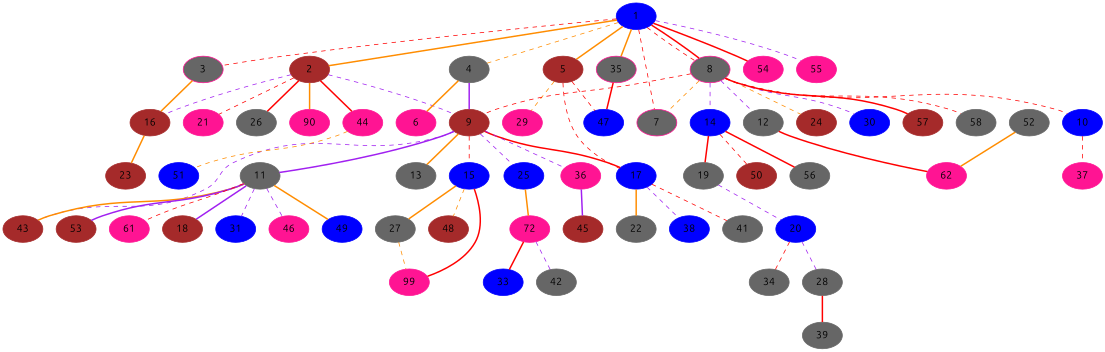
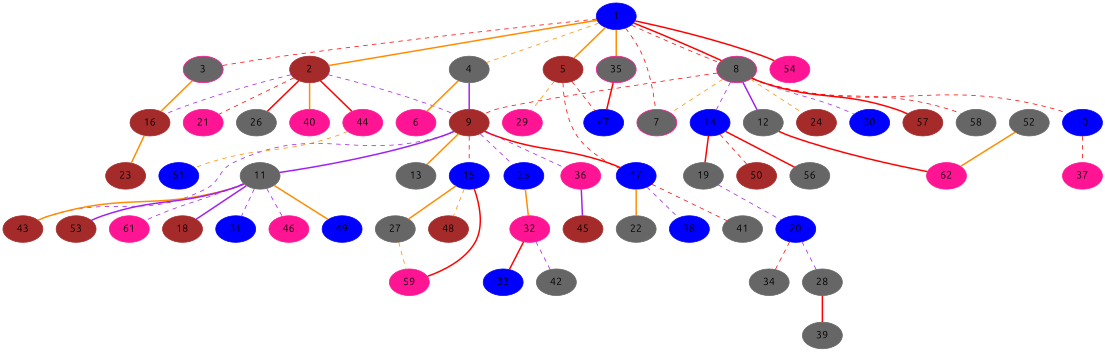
(816, 69) -> none
(737, 96) -> (750, 96)
(310, 123) -> (310, 123)
(189, 203) -> (189, 203)
(530, 229) -> (530, 229)
(409, 282) -> (409, 282)
